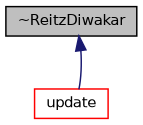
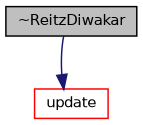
(81, 70) -> (62, 55)
